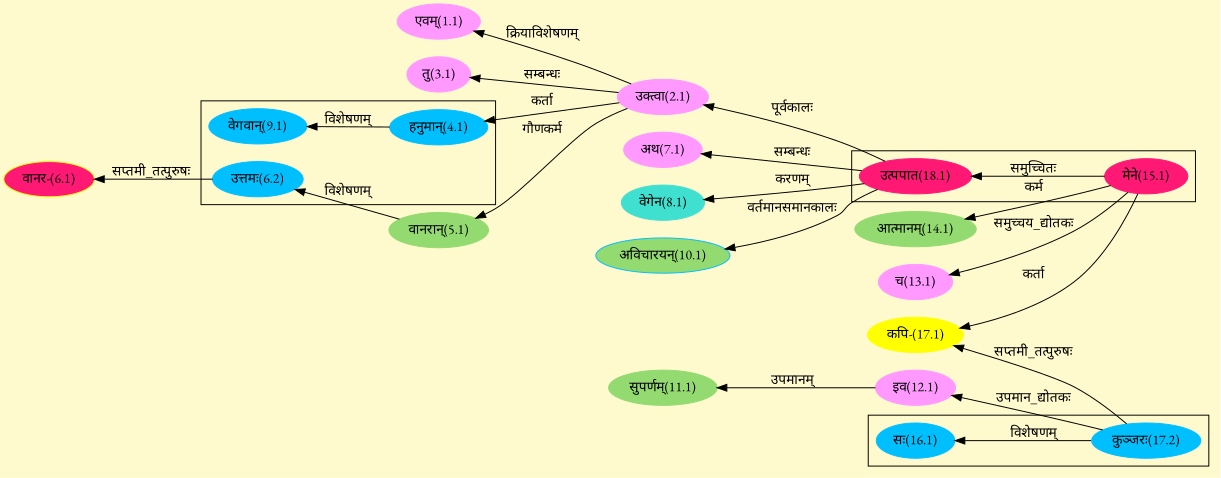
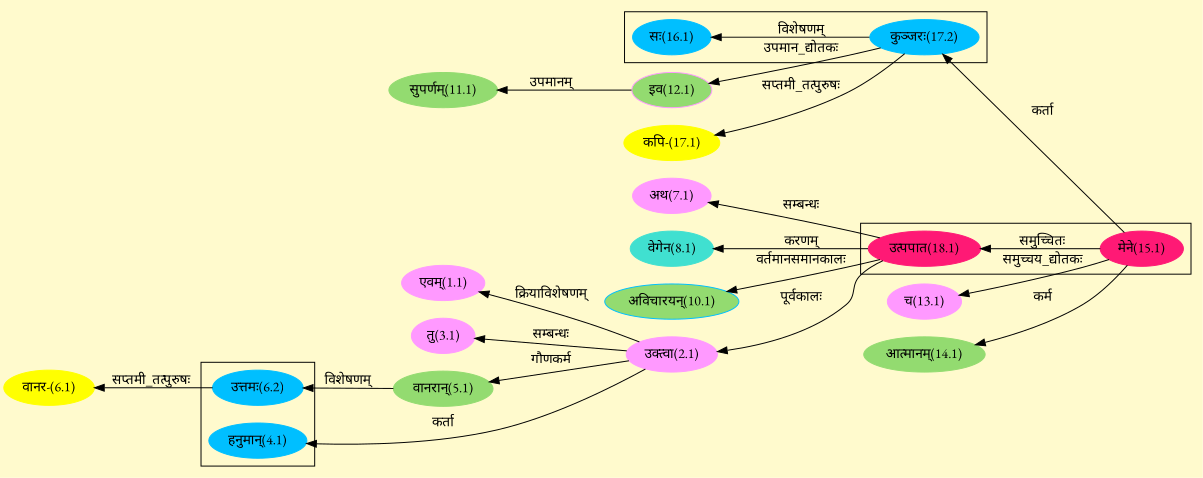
(258, 126) -> none
(49, 179) -> (49, 388)
(1072, 283) -> (1037, 147)
(916, 388) -> (672, 90)
